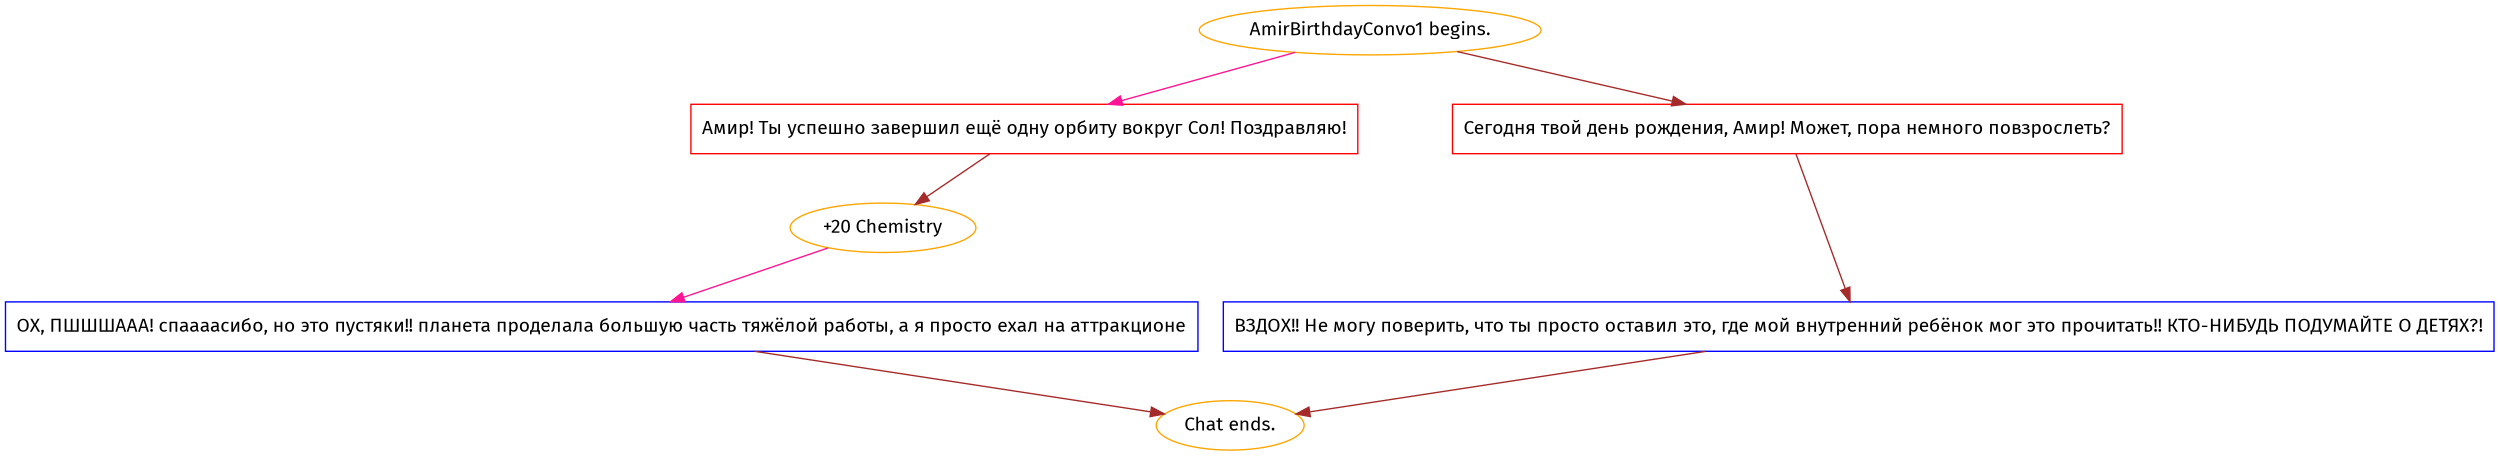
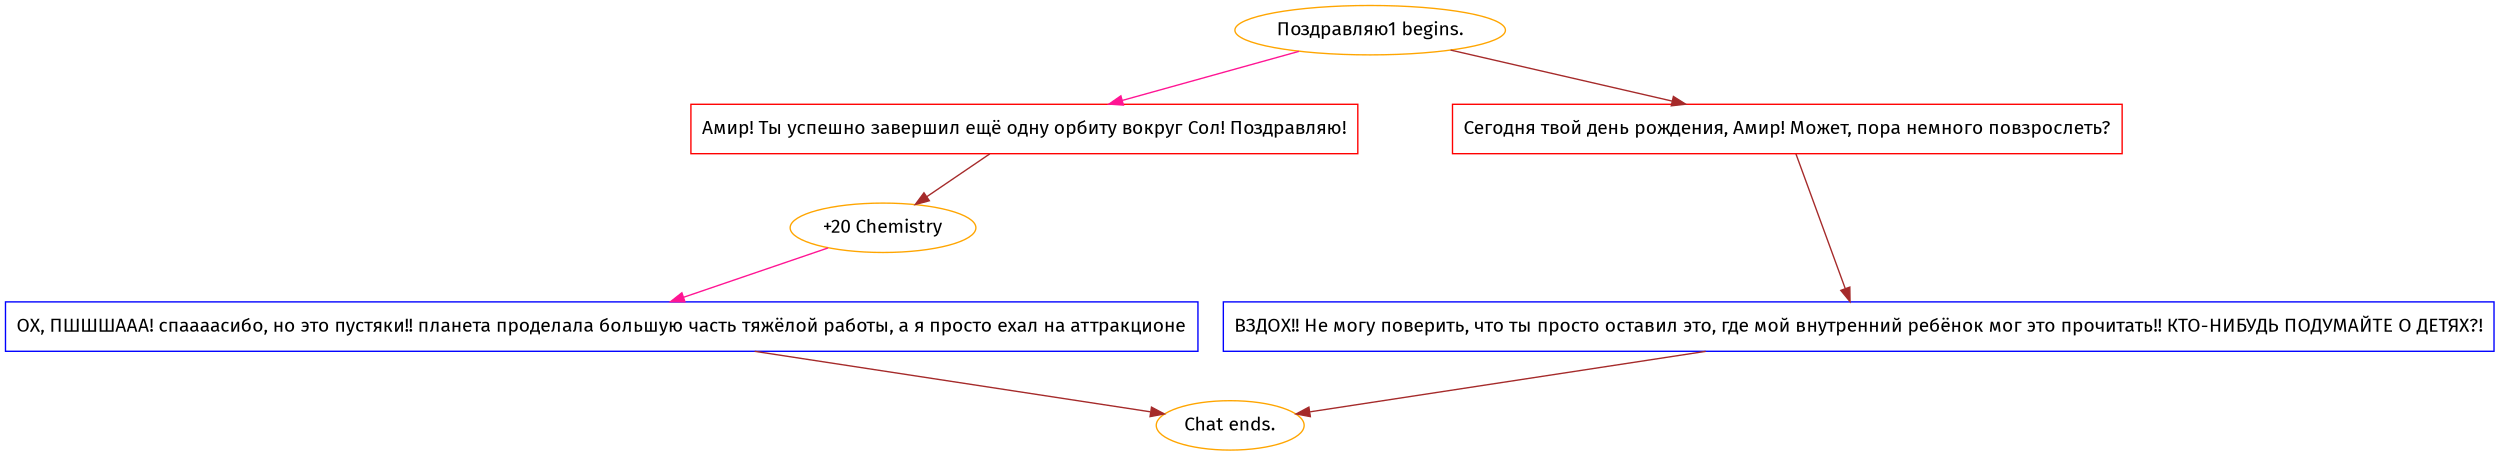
(1370, 30) -> (1370, 30)
